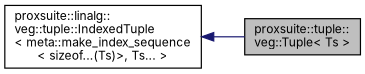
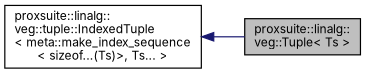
(303, 37) -> (303, 37)
